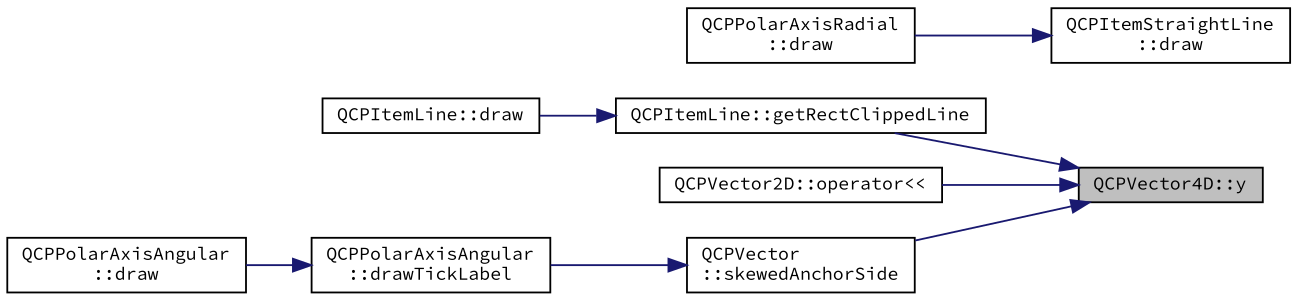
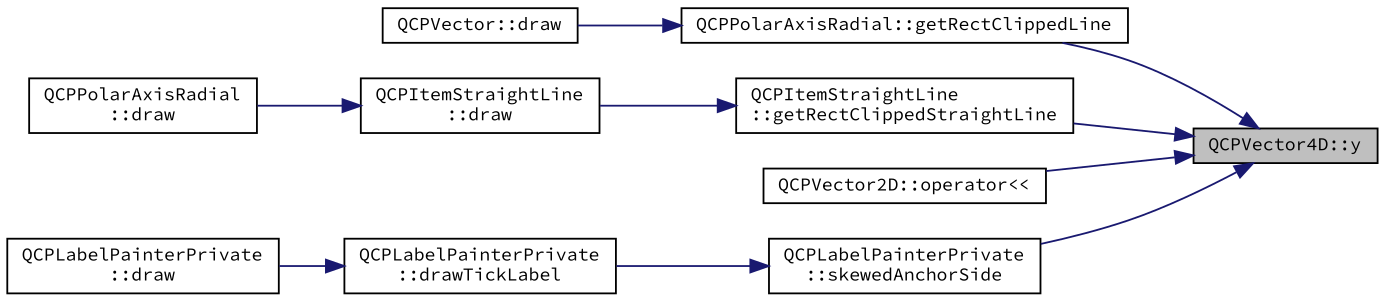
none -> (905, 106)
(431, 116) -> (480, 26)
(801, 116) -> (905, 26)
(127, 265) -> (143, 266)
(431, 265) -> (480, 266)
(801, 265) -> (905, 266)
